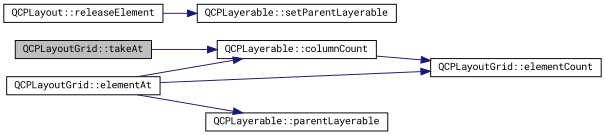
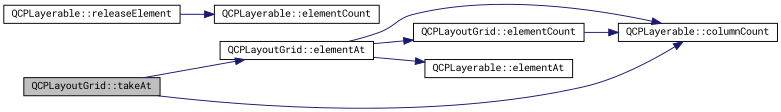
(83, 13) -> (92, 14)
(297, 13) -> (297, 14)
(399, 58) -> (596, 32)
none -> (190, 69)
(297, 122) -> (499, 69)
